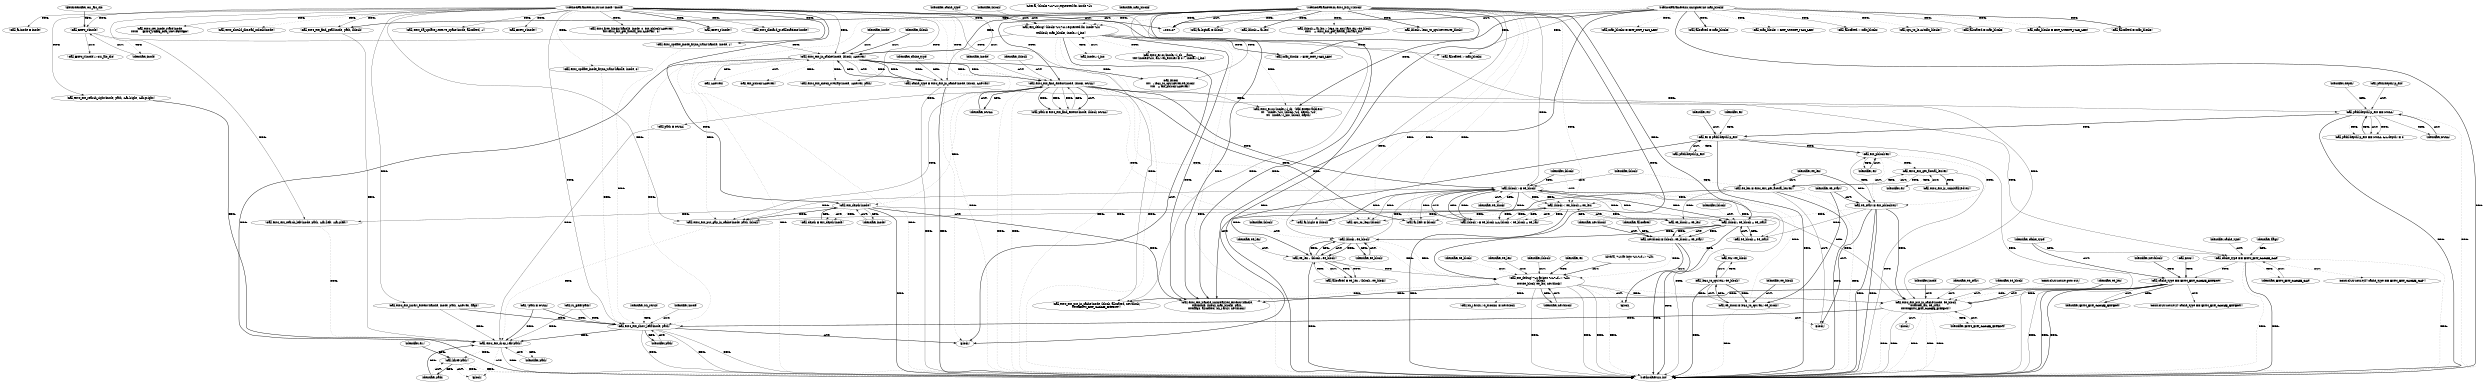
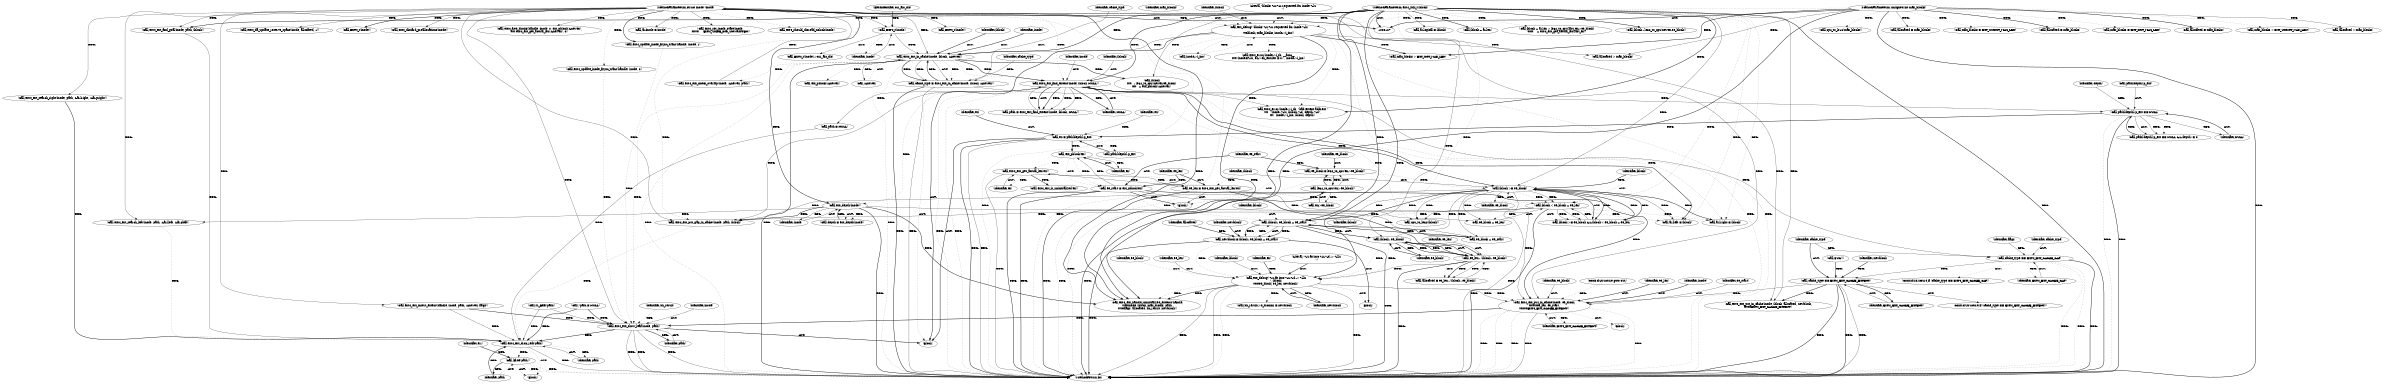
(842, 13) -> (851, 31)
(1411, 138) -> (1755, 138)
(1703, 249) -> (1258, 230)
